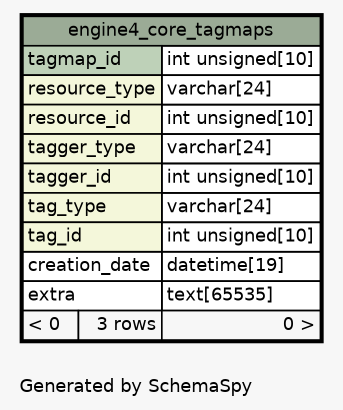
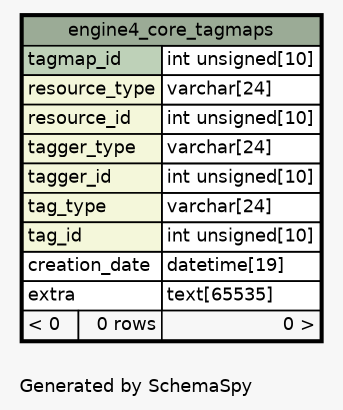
(127, 324) -> (127, 324)
